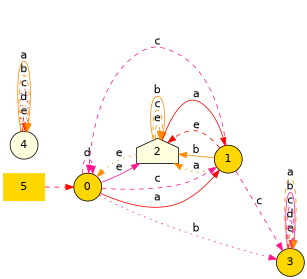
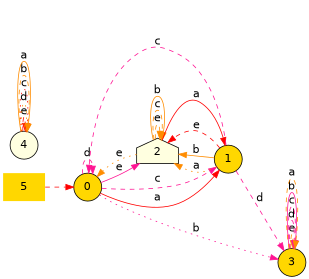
(259, 201) -> (260, 198)
